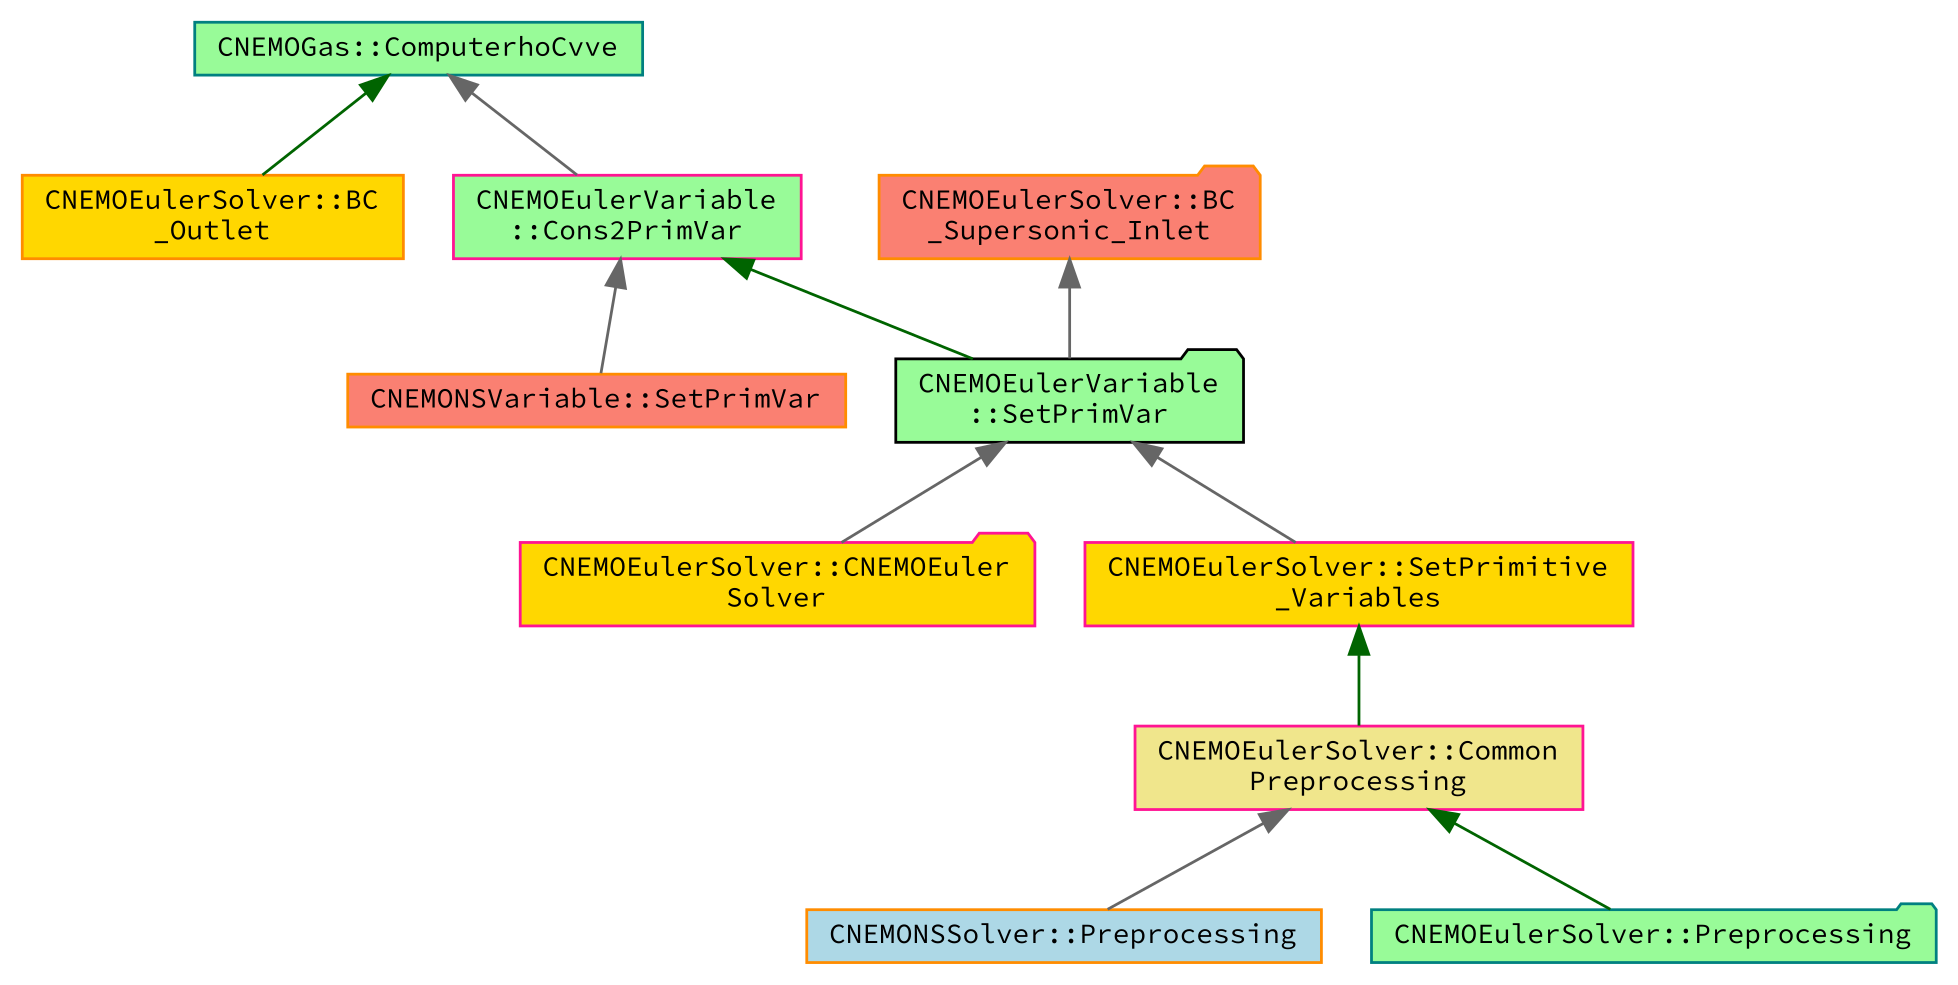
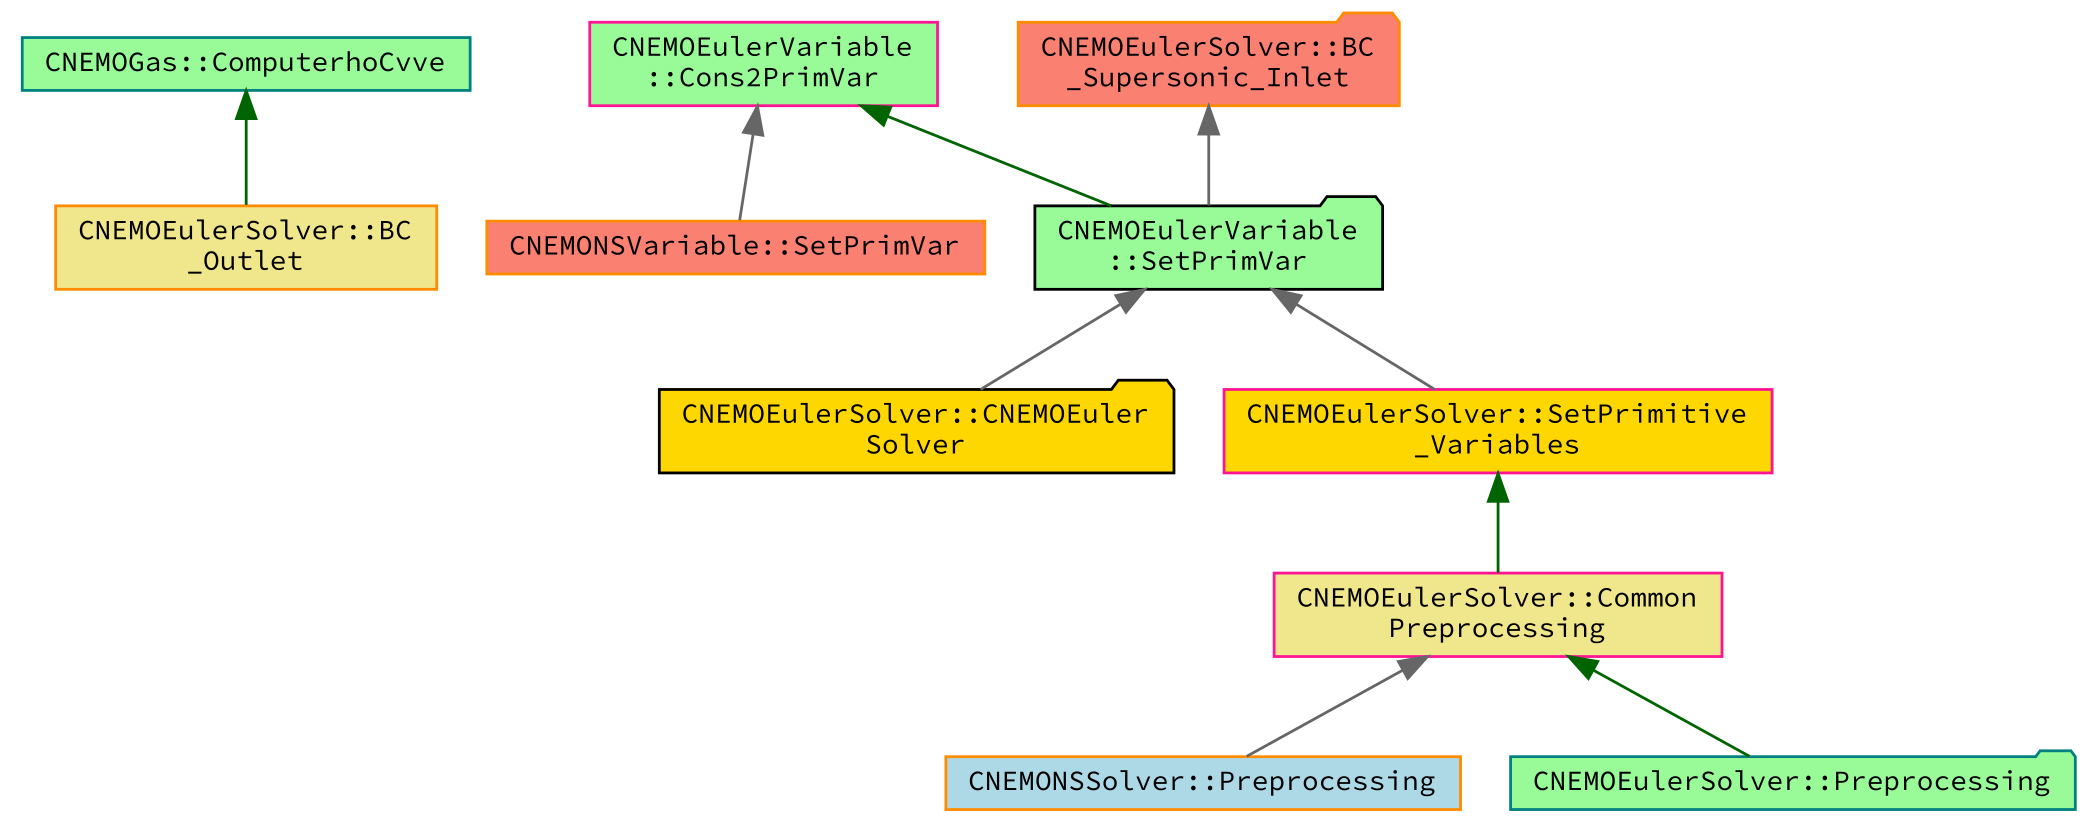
(525, 134) -> none
(213, 217) -> (246, 248)
(778, 584) -> (917, 431)
